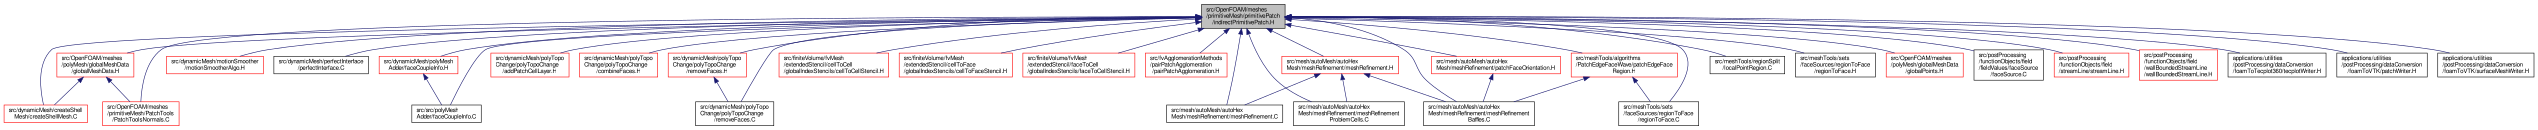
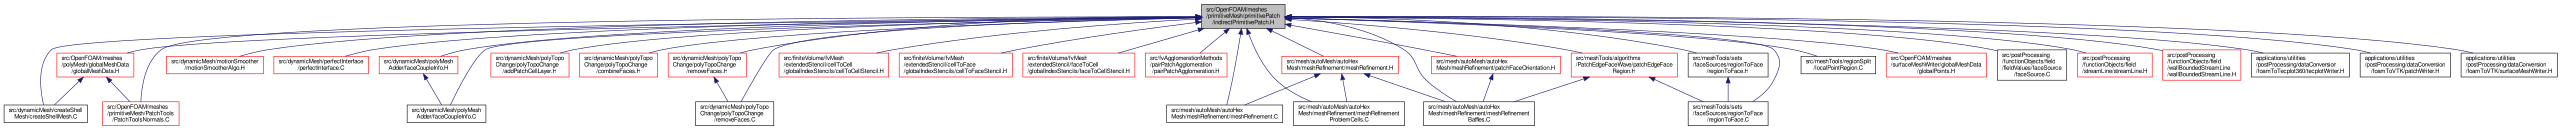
(321, 65) -> (321, 65)
(1925, 65) -> (1936, 65)
none -> (1728, 92)
(46, 114) -> (46, 114)
(447, 114) -> (447, 114)
